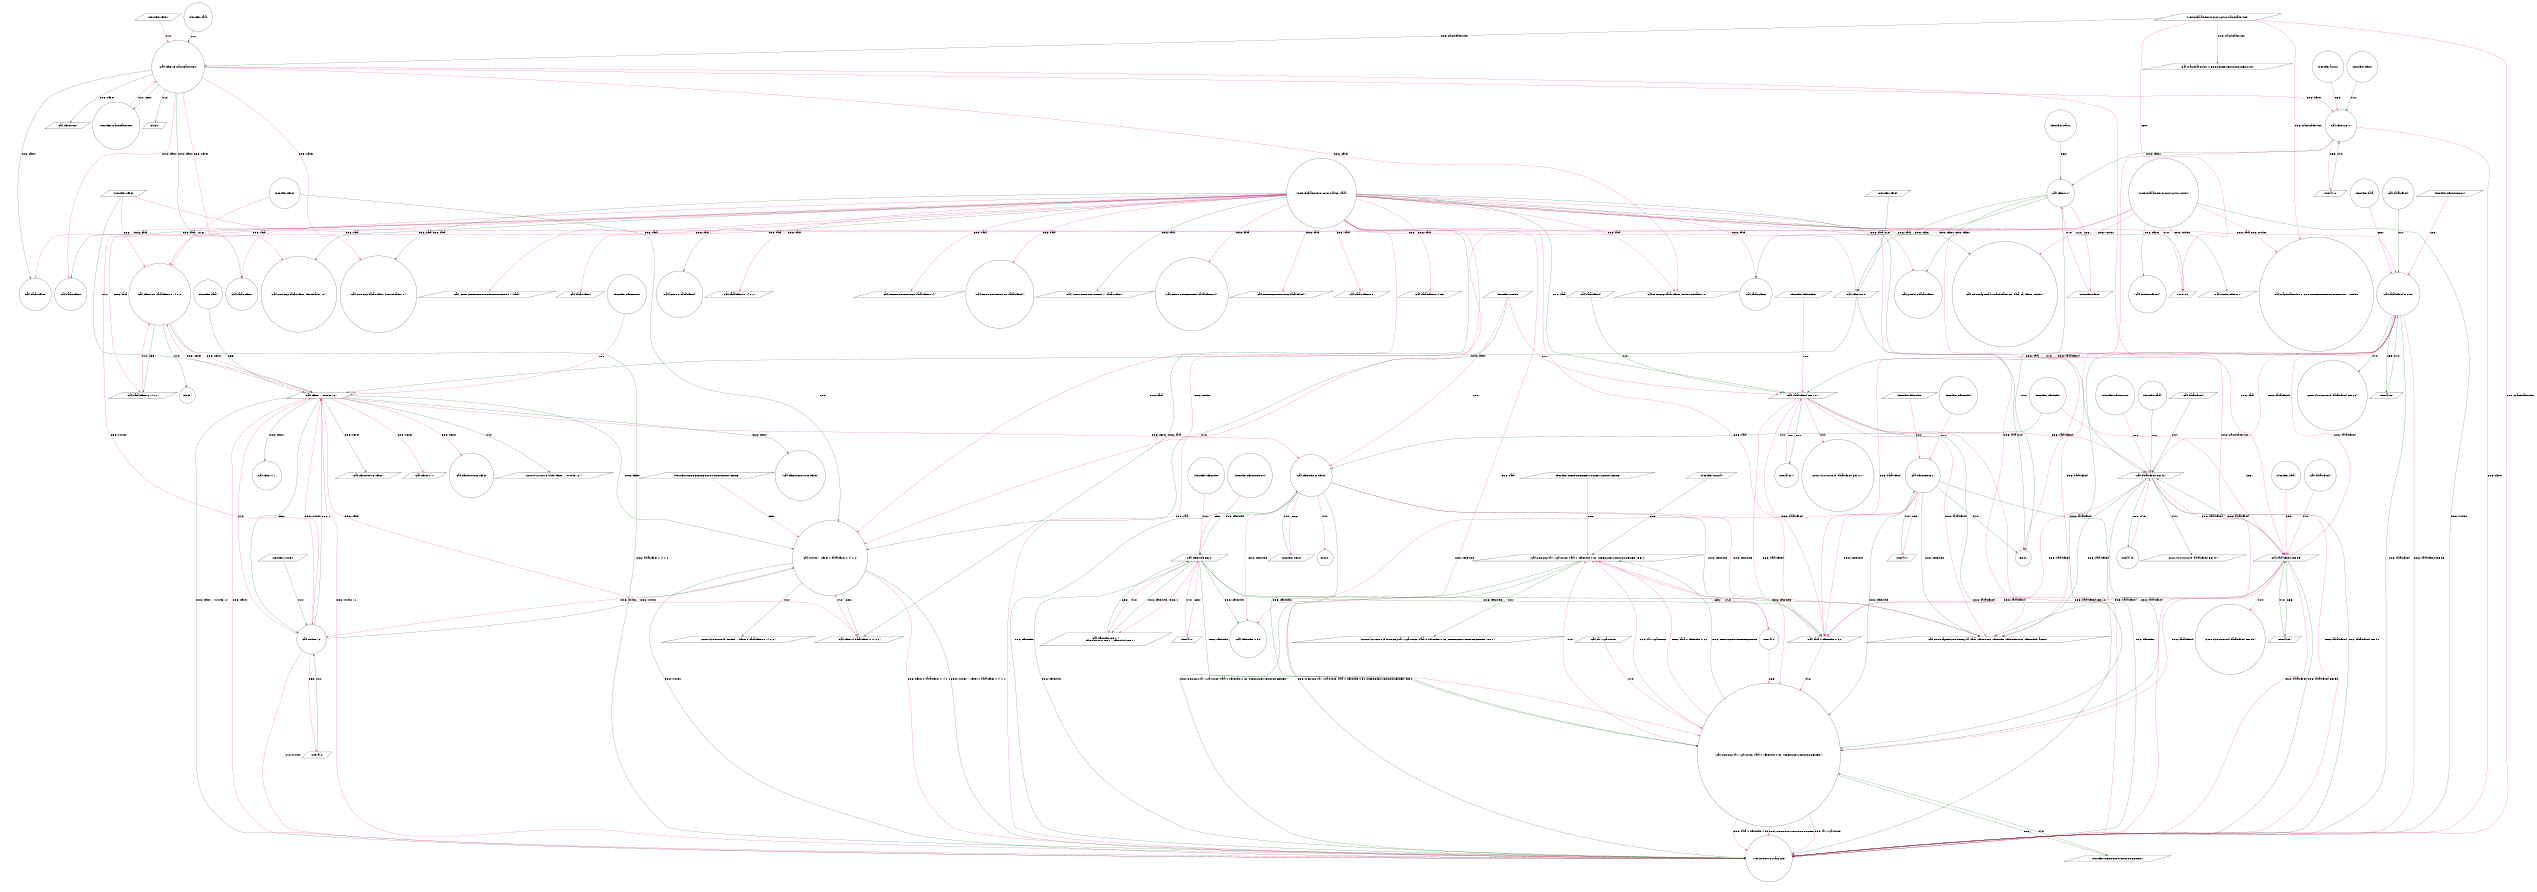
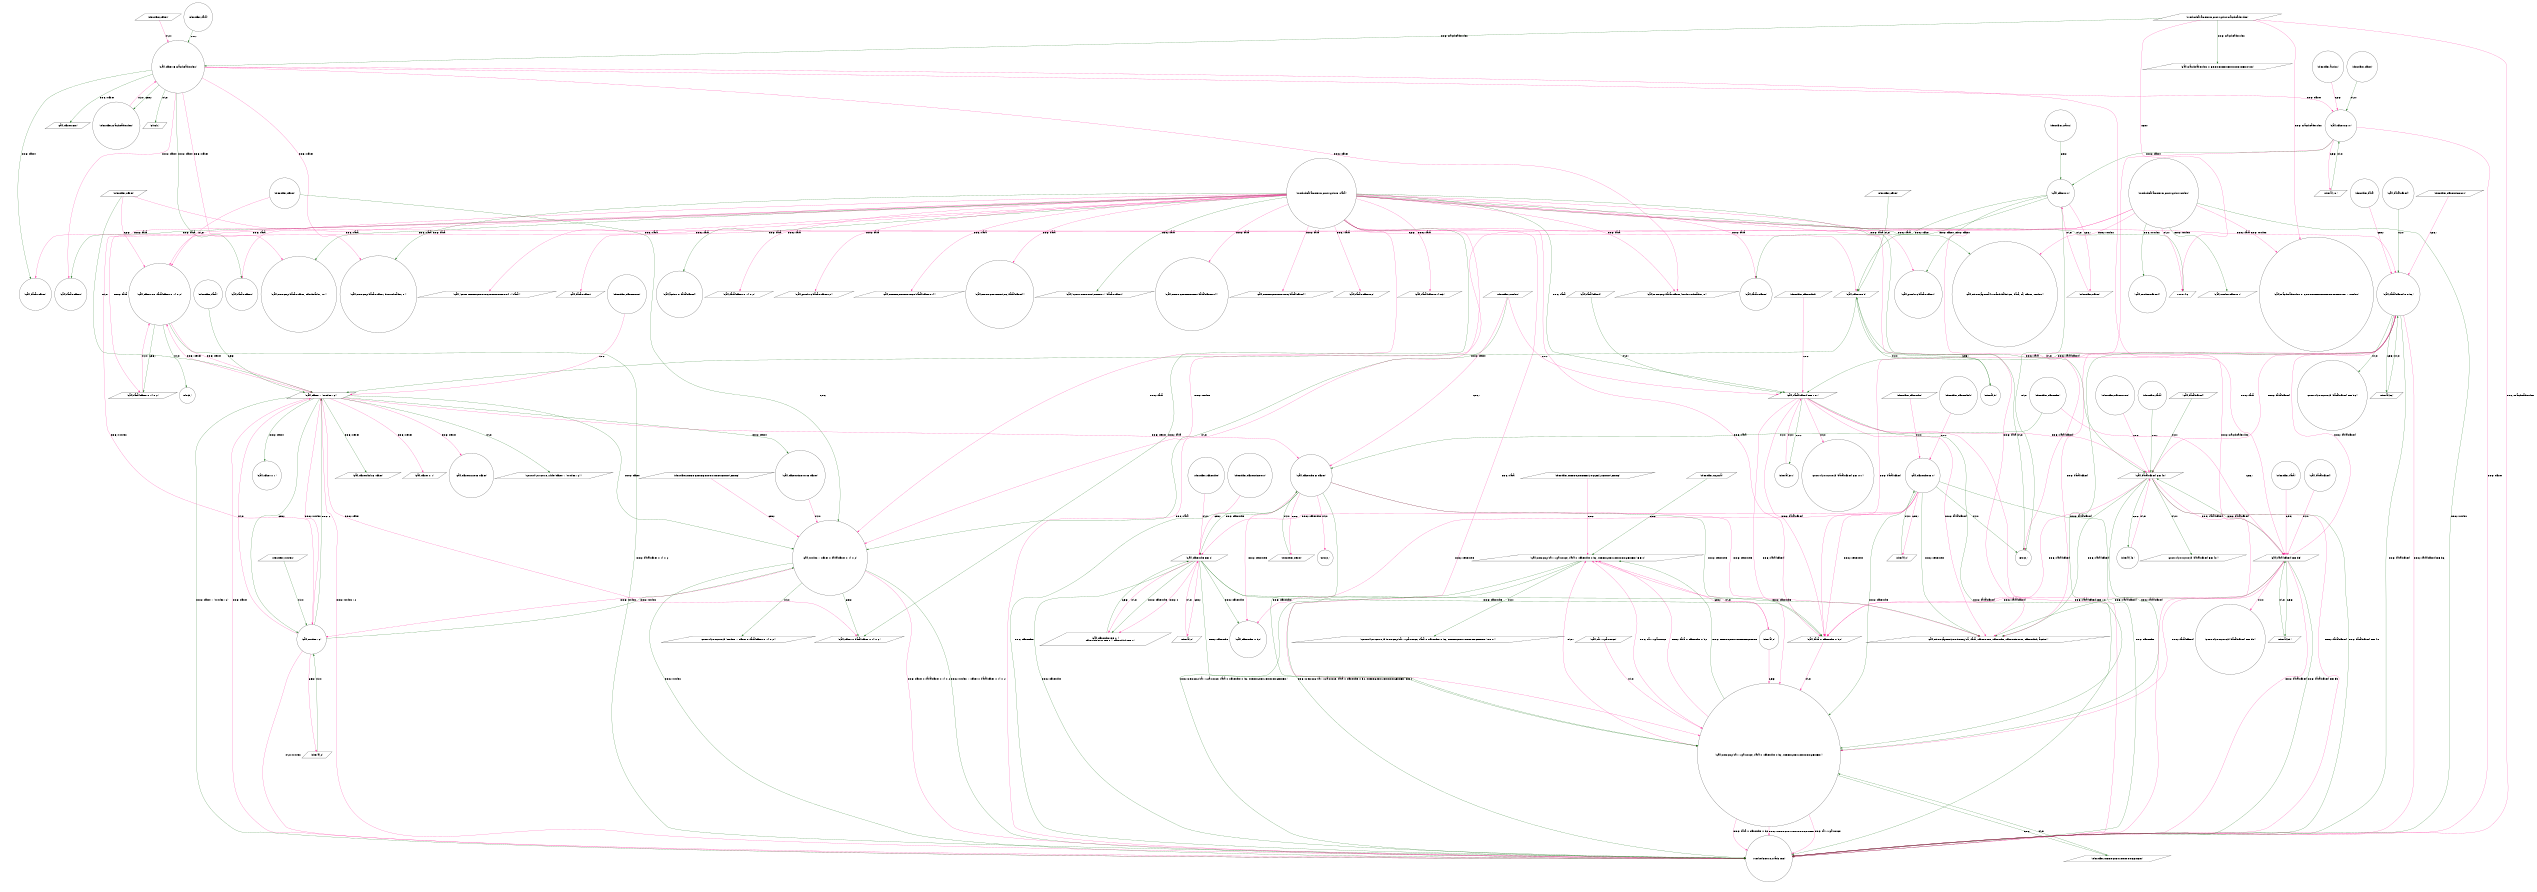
(1322, 193) -> (1322, 193)
(2152, 233) -> (2152, 233)
none -> (814, 294)
none -> (1991, 395)
(1791, 435) -> (1791, 435)
none -> (1522, 514)
(845, 617) -> (813, 510)
